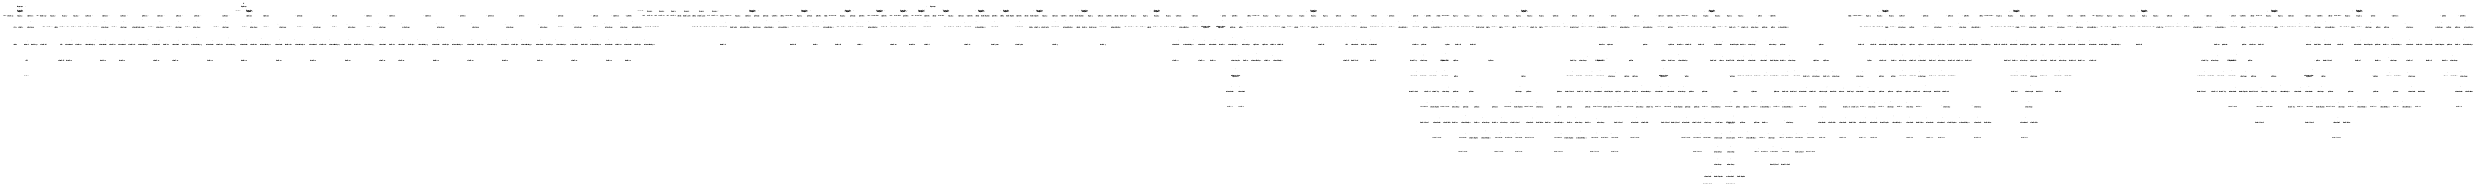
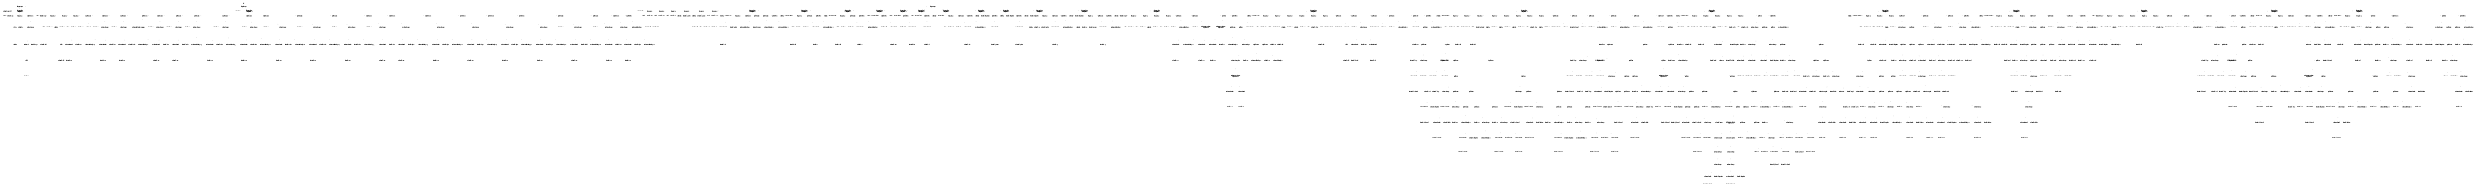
none -> (7, 11)
